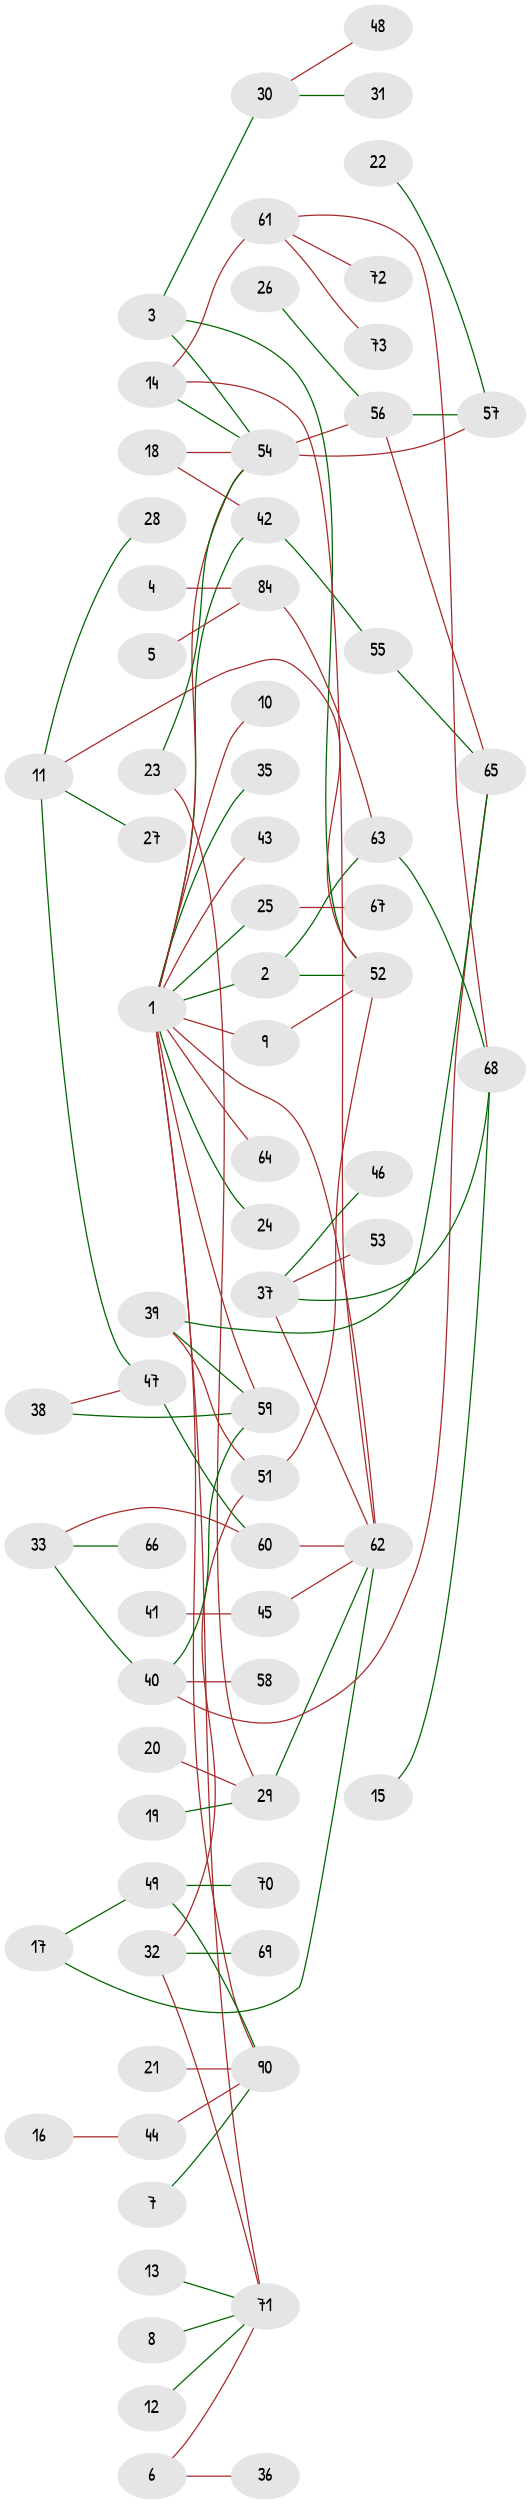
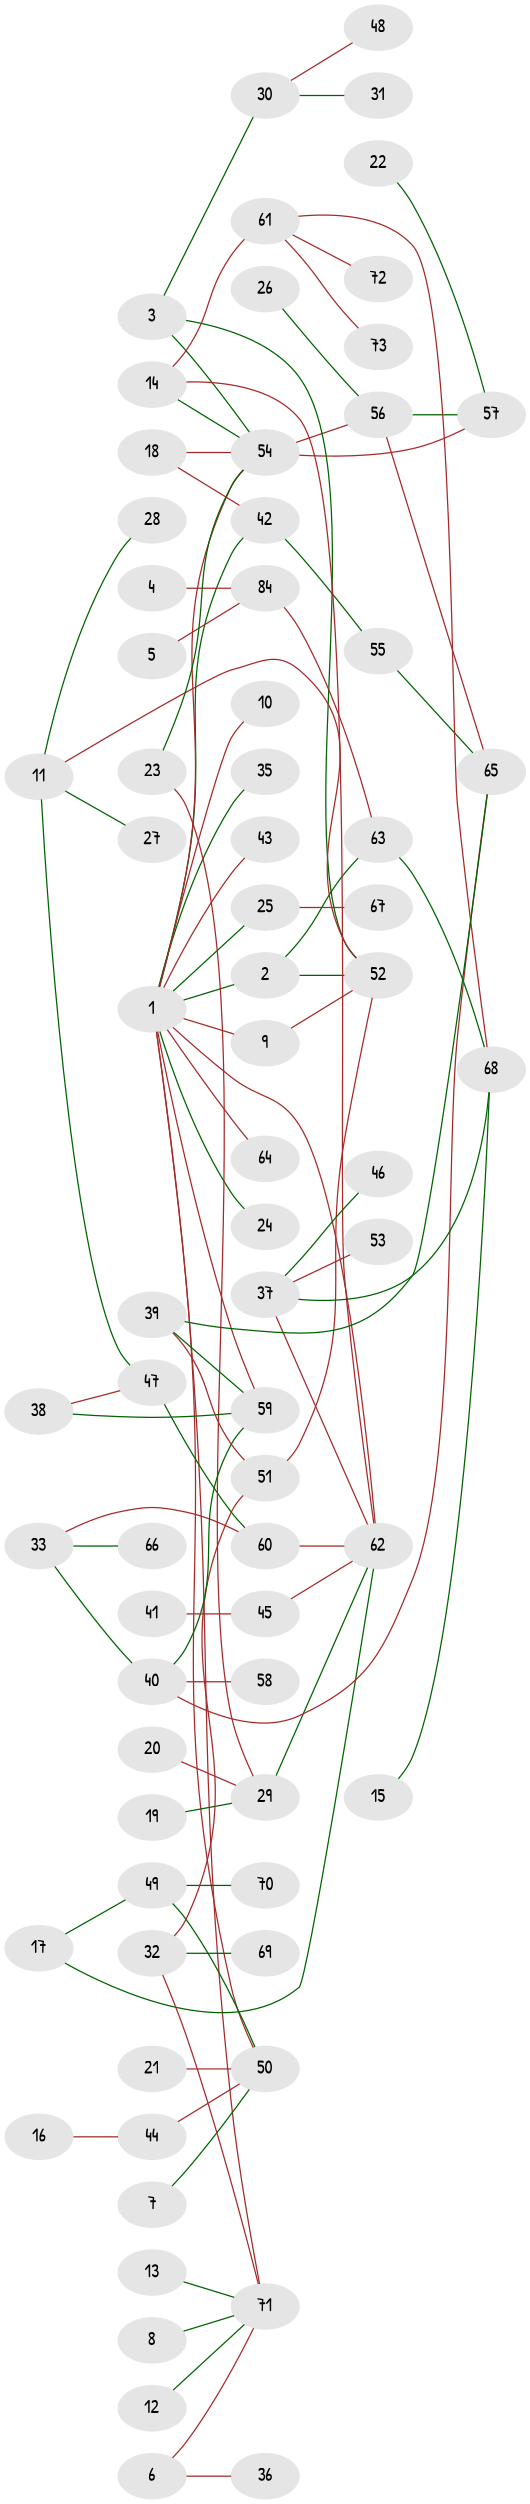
(265, 2069) -> (265, 2069)
